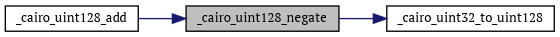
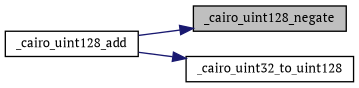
(356, 19) -> (156, 55)
